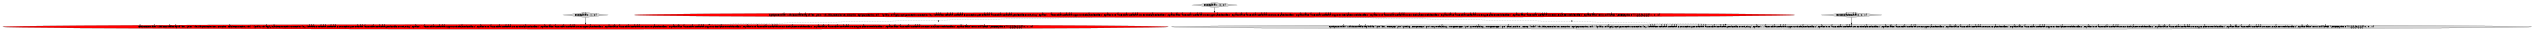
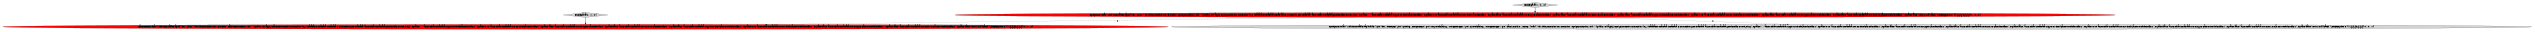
(1852, 15) -> none
